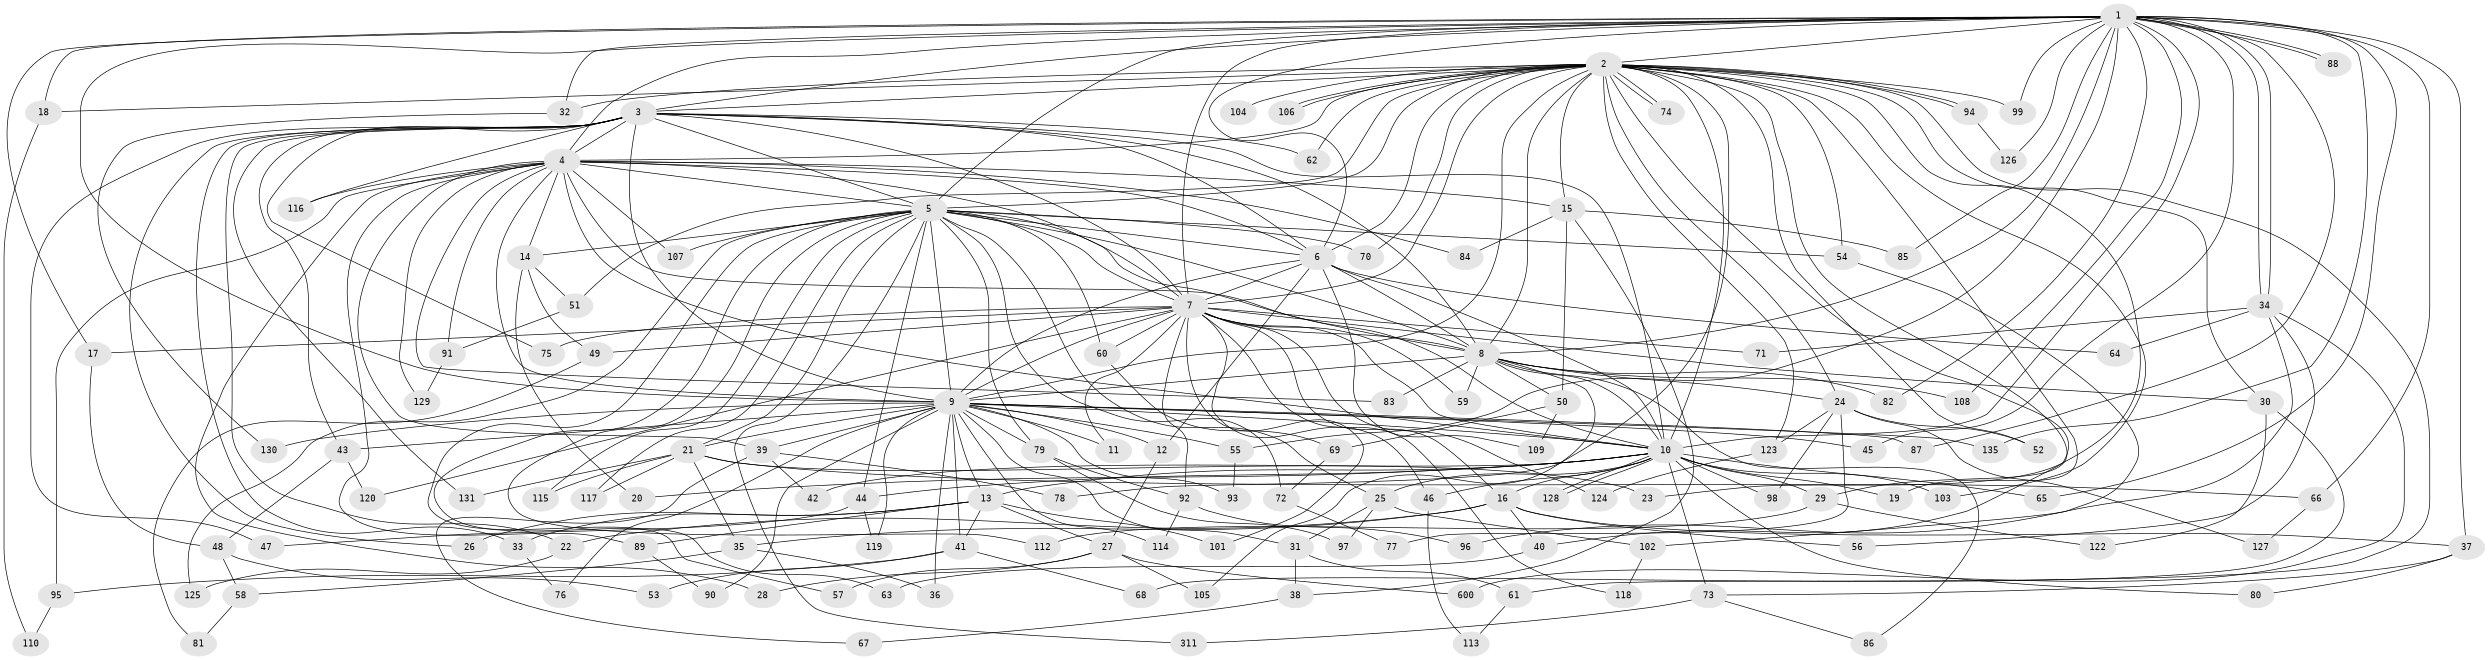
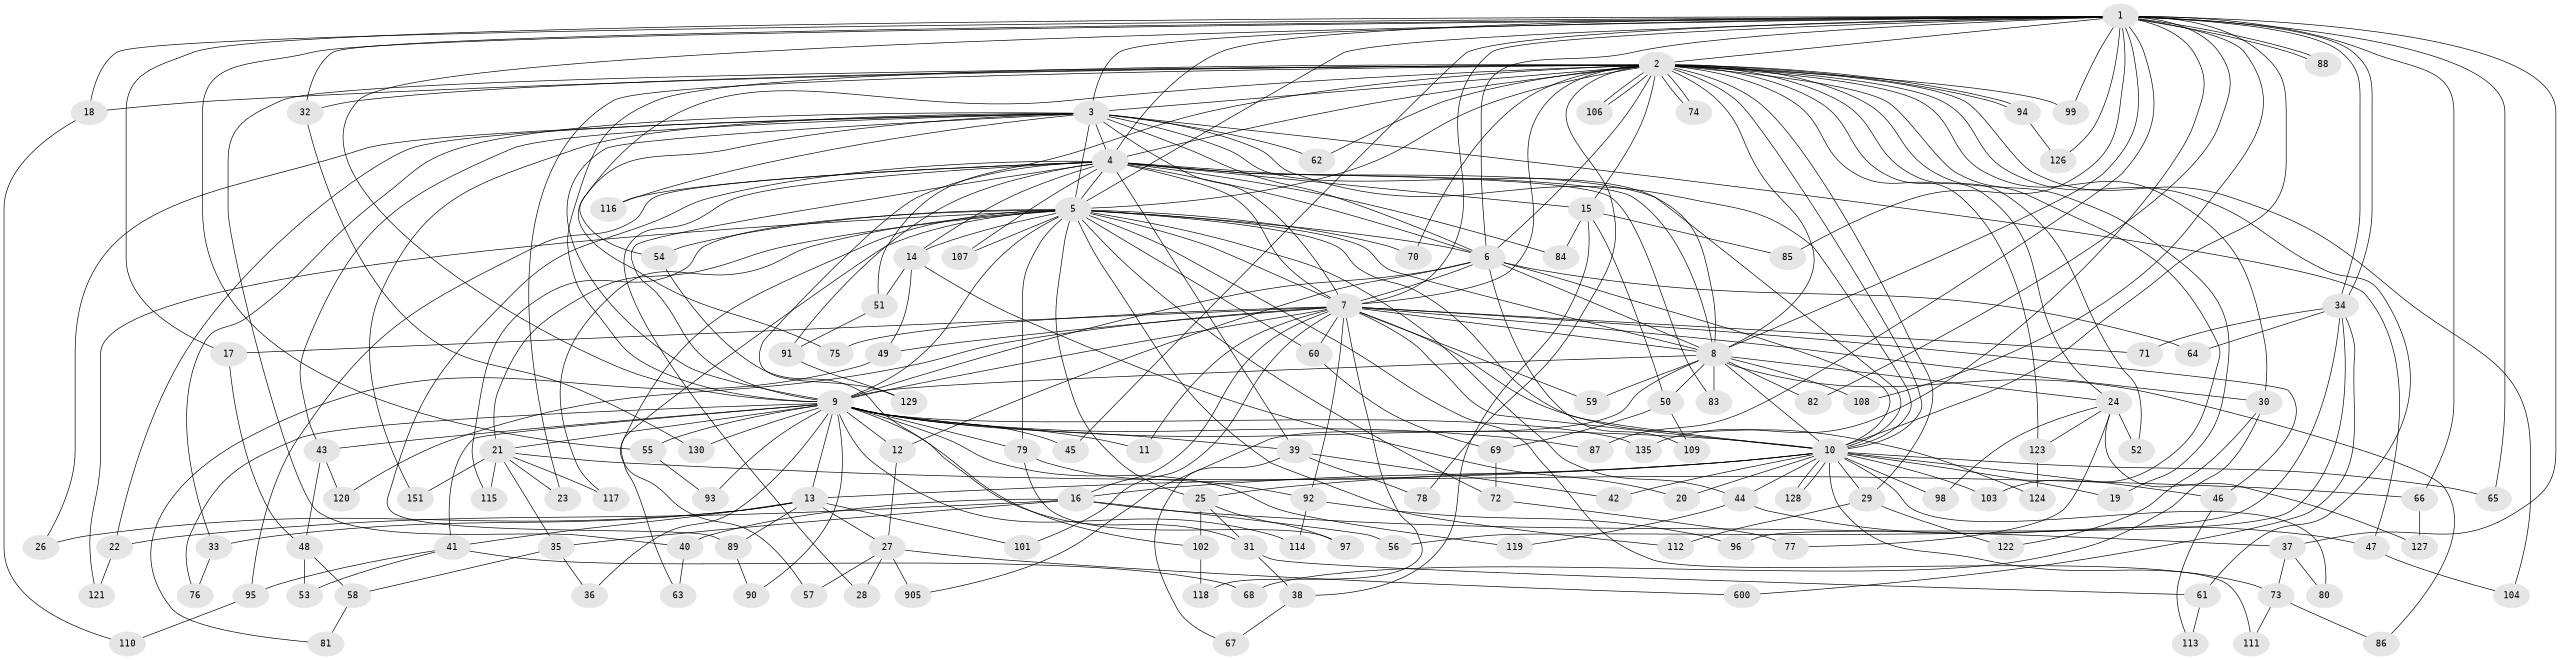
(467, 499) -> (415, 499)
none -> (2442, 576)
(193, 596) -> (97, 596)
(1202, 596) -> (913, 596)
(1189, 644) -> (2251, 644)
